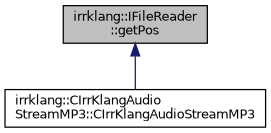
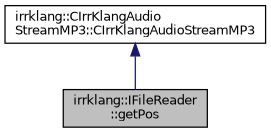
(135, 73) -> (135, 73)
